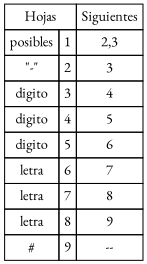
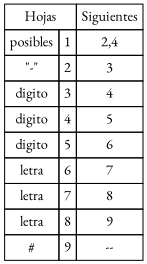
(110, 42) -> (110, 42)
